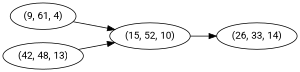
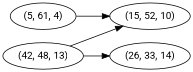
(43, 16) -> (43, 16)
(200, 36) -> (93, 56)
